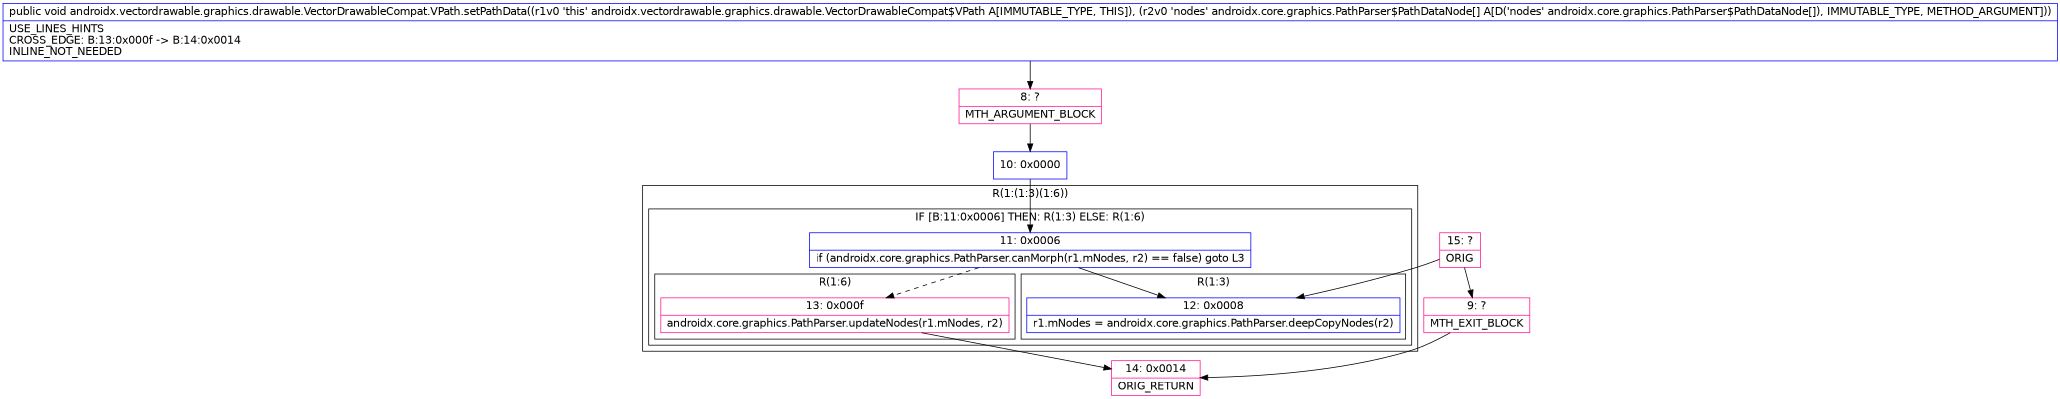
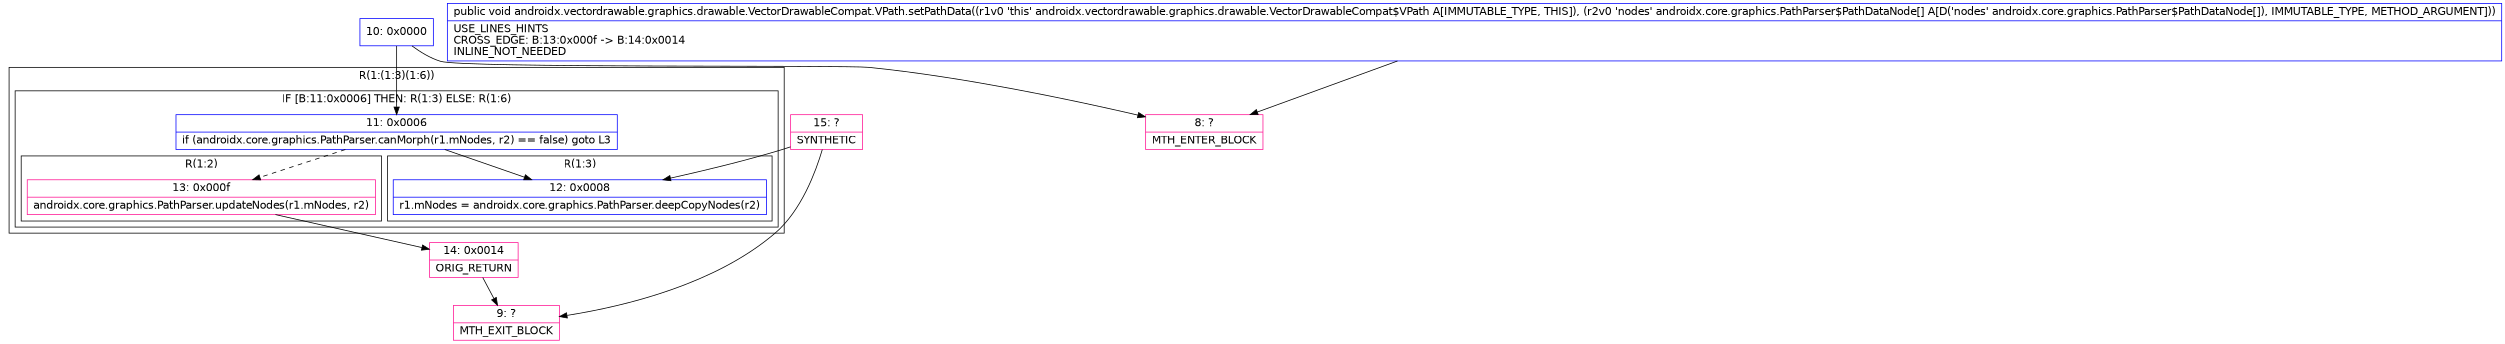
(1030, 115) -> (1204, 140)
(1030, 134) -> (793, 66)
(1460, 258) -> (827, 140)
(835, 283) -> (201, 165)
(1332, 368) -> (488, 288)
